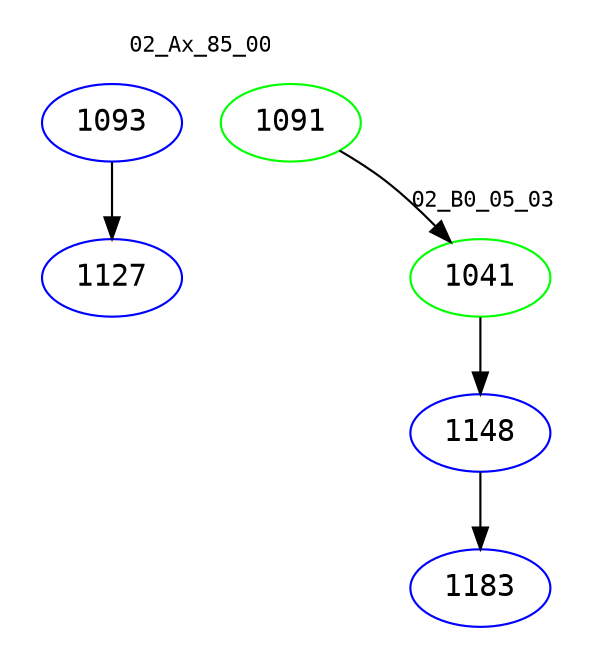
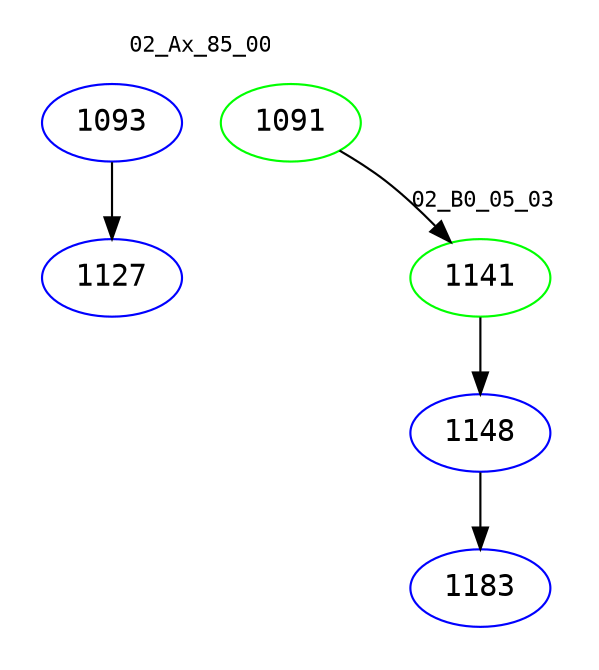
(480, 278) -> (480, 278)
